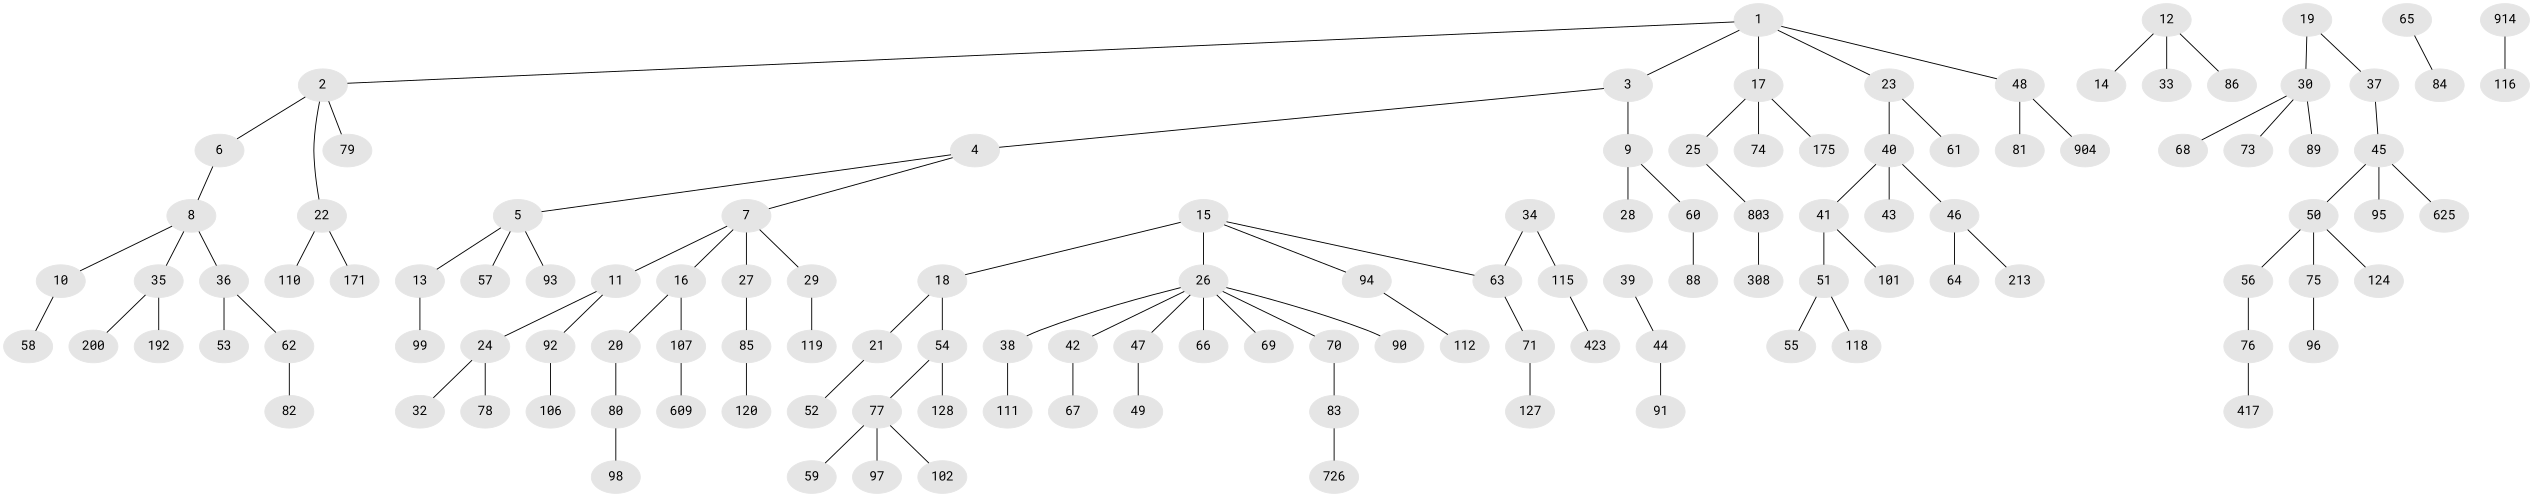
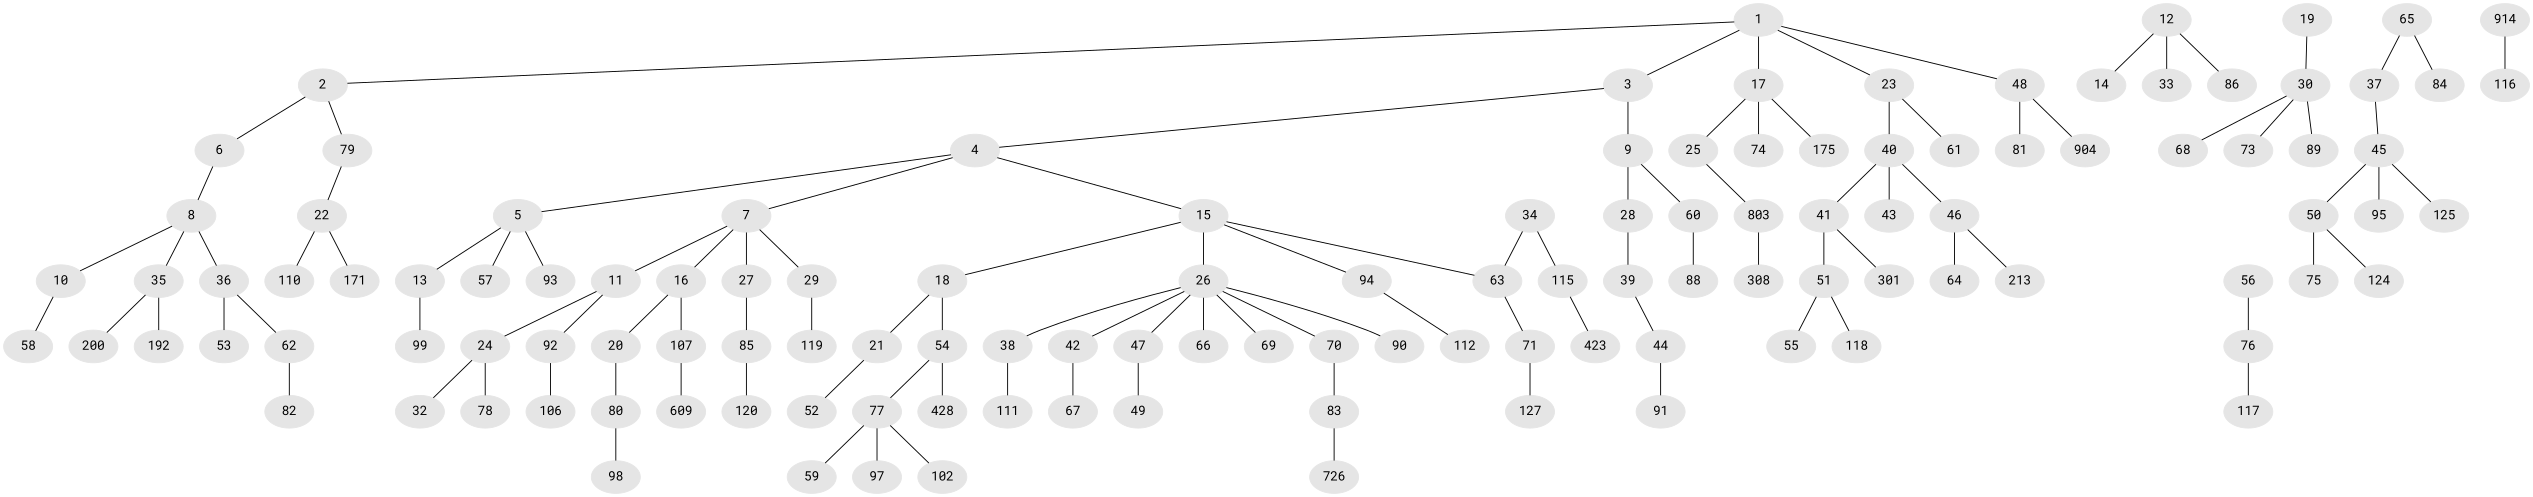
(2341, 53) -> (2391, 53)
(314, 151) -> (335, 183)
none -> (1089, 183)
(2444, 216) -> (2444, 216)
(2281, 248) -> none
none -> (1628, 249)
(1889, 281) -> (1889, 281)
(2314, 346) -> none
(942, 412) -> (942, 412)
(2248, 412) -> (2248, 412)
